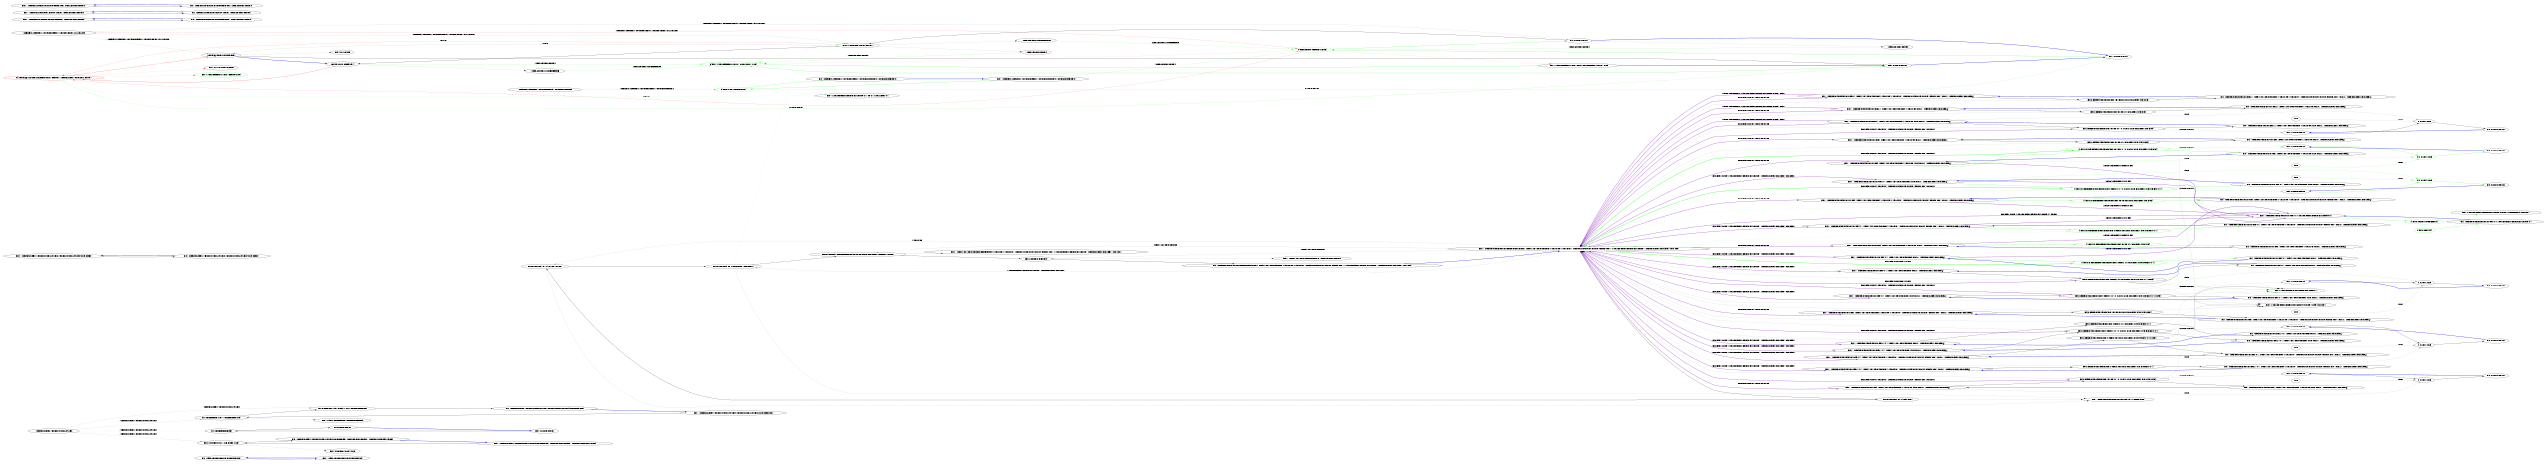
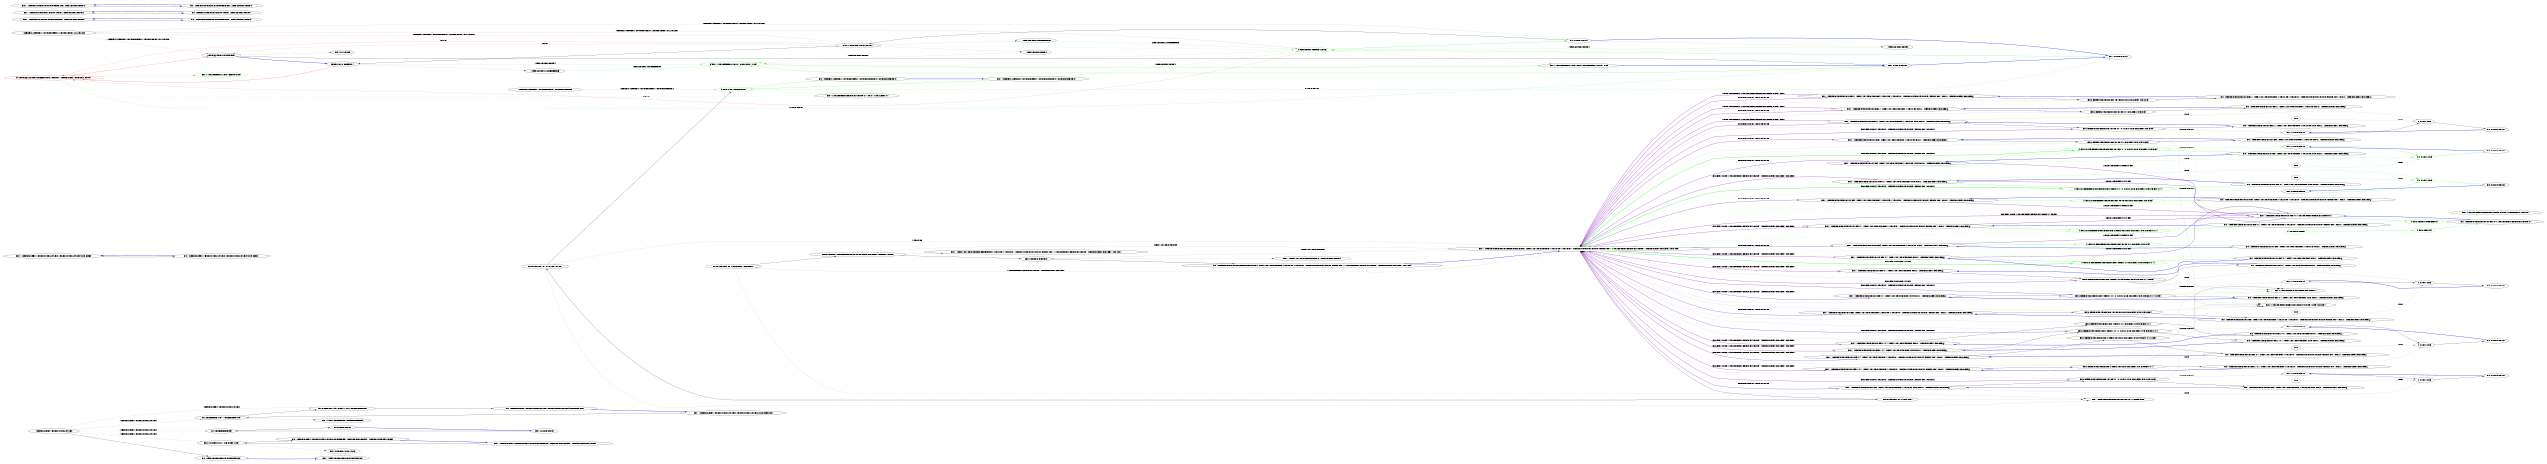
(545, 43) -> (545, 43)
(342, 64) -> (342, 64)
(221, 68) -> none
(774, 136) -> (1086, 48)
none -> (2296, 232)
(636, 266) -> (639, 178)
(282, 457) -> (136, 445)
